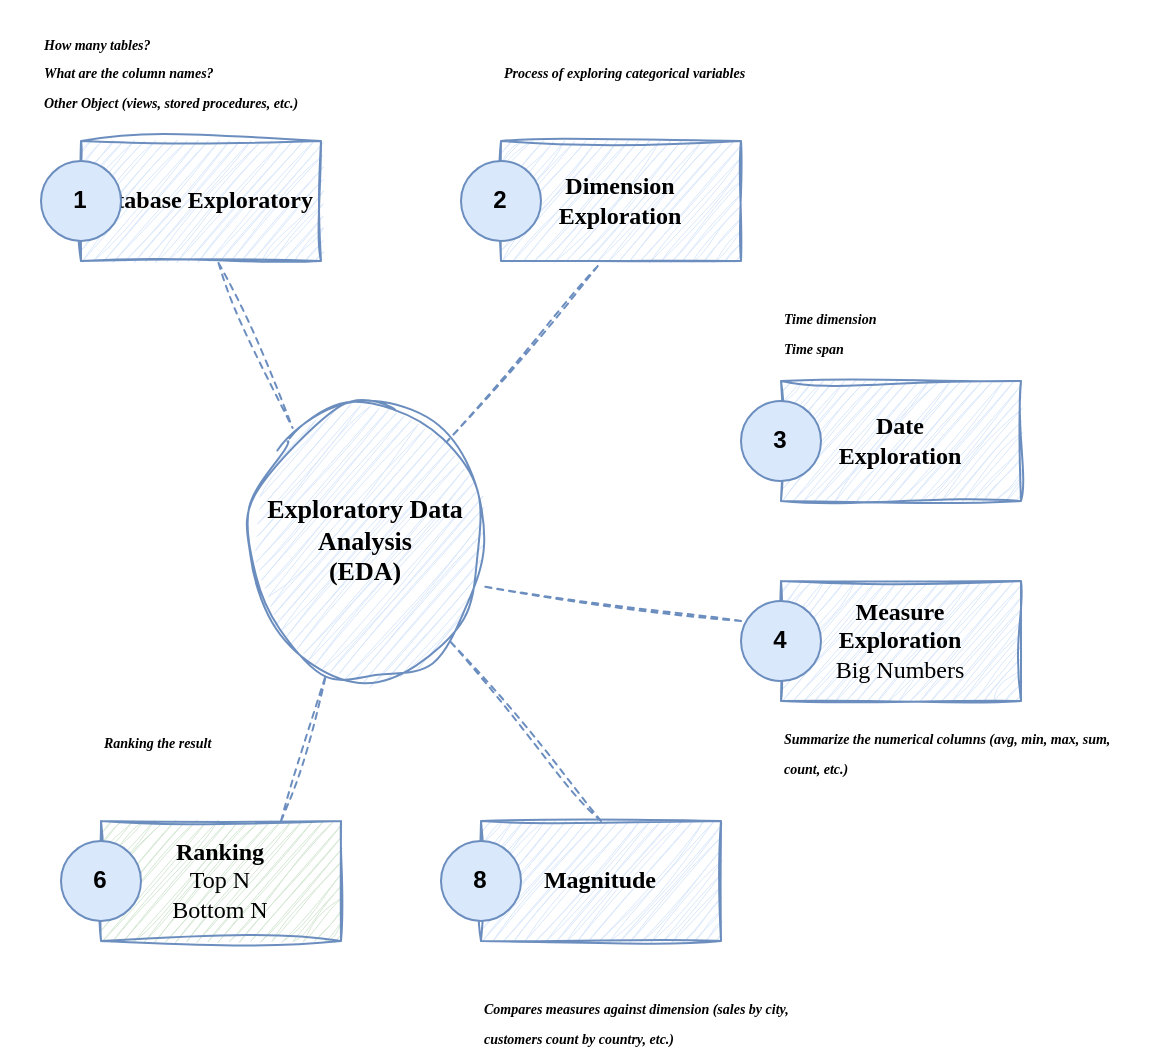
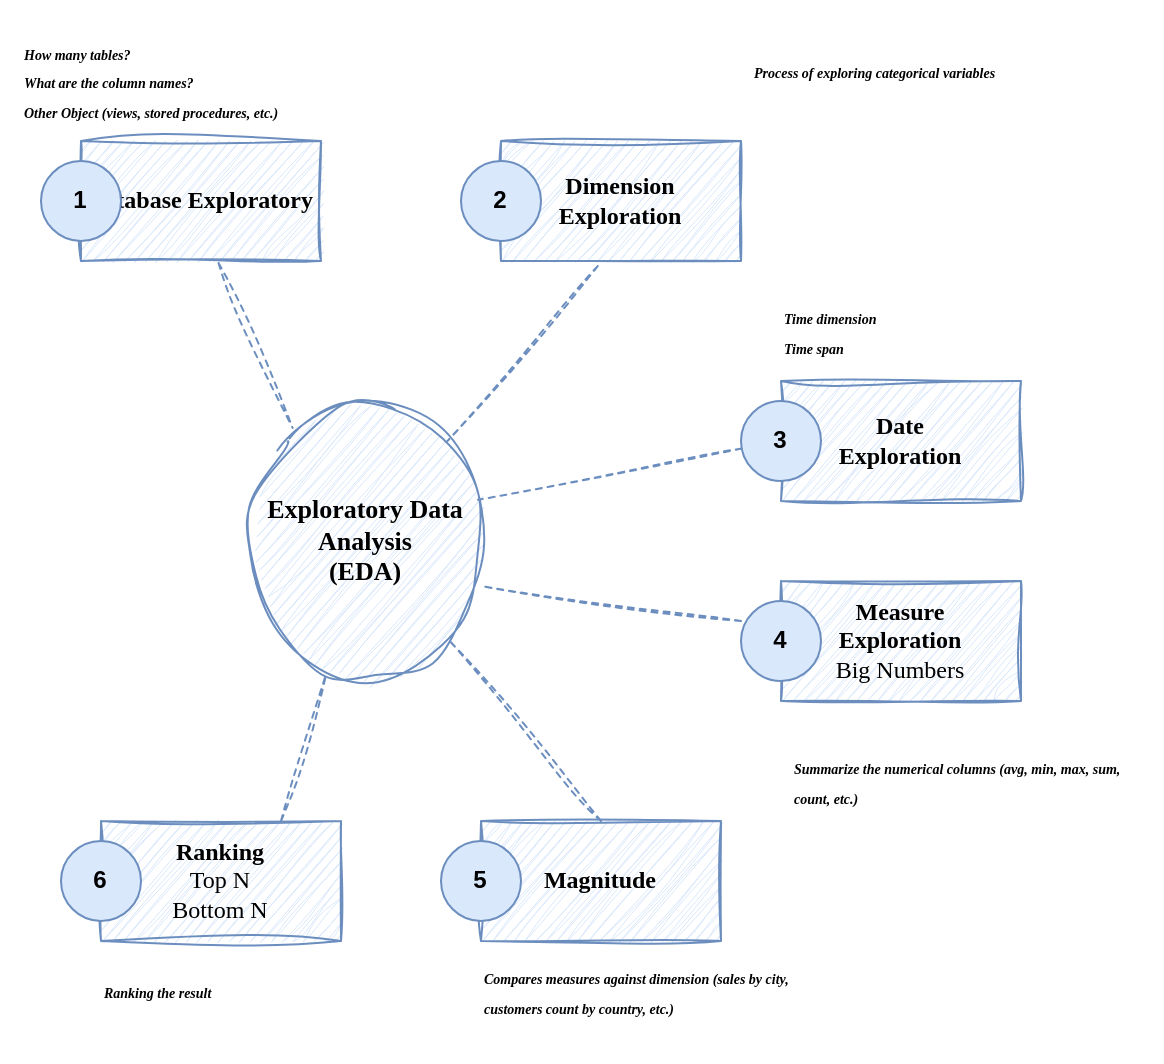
(211, 71) -> (191, 81)
(671, 71) -> (921, 71)
none -> (613, 474)
(201, 741) -> (201, 991)
(951, 751) -> (961, 781)
(221, 881) -> (221, 881)
(481, 881) -> (481, 881)
(651, 1021) -> (651, 991)
